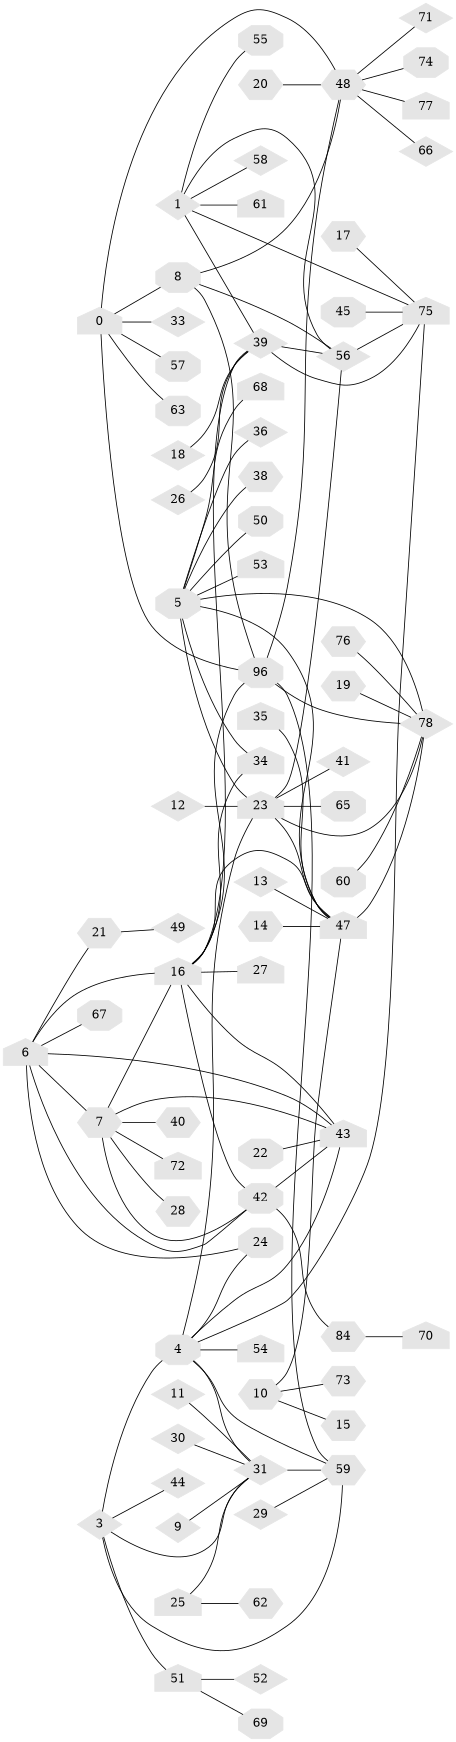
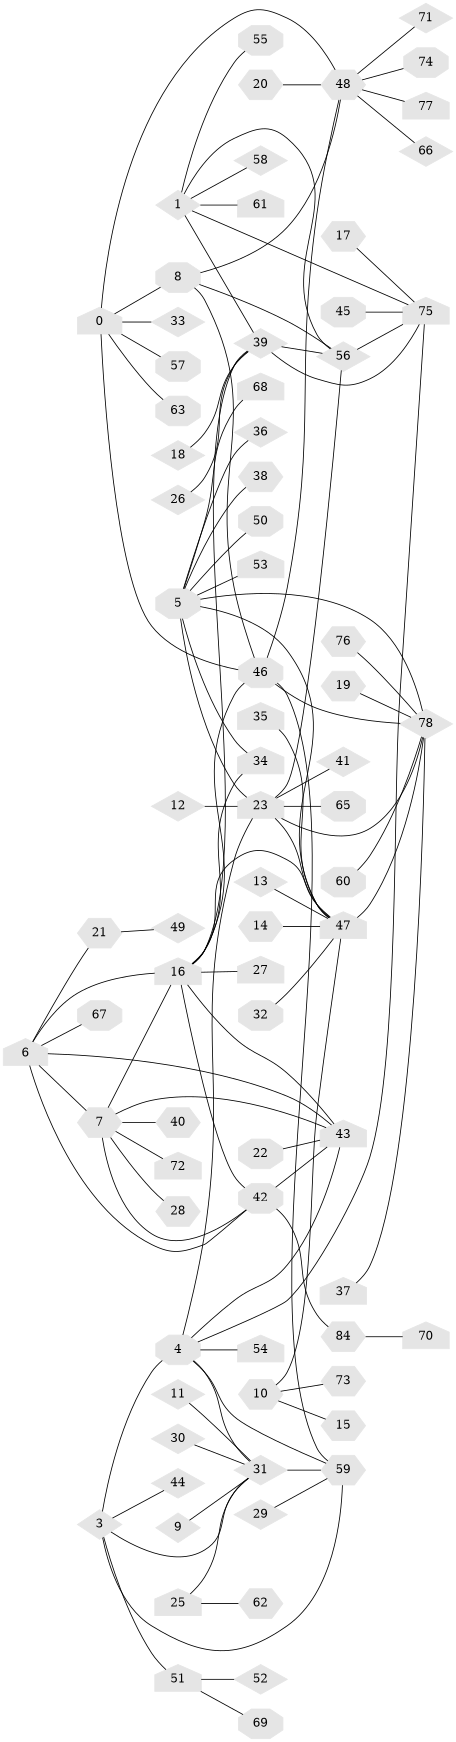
(261, 673) -> (261, 673)
none -> (261, 1016)
(261, 1243) -> none
none -> (343, 1292)
